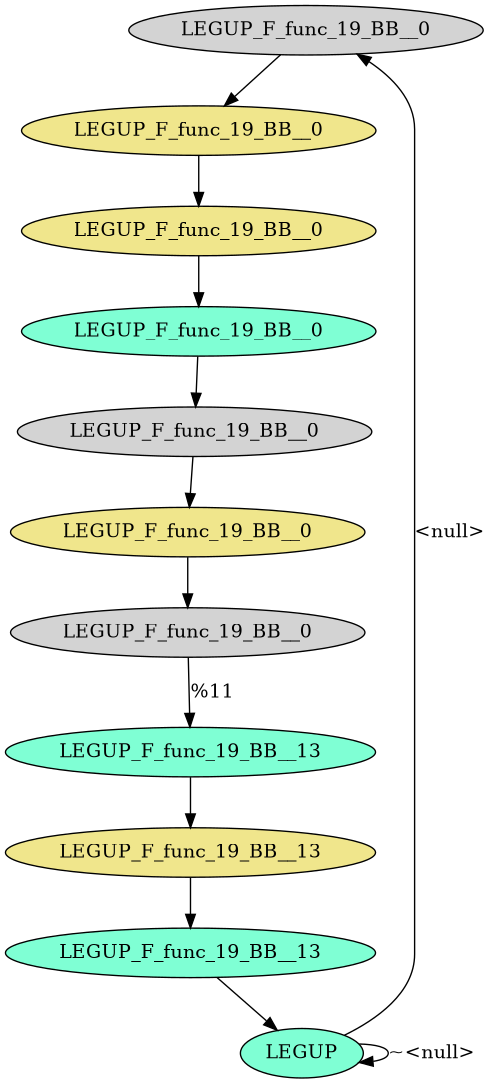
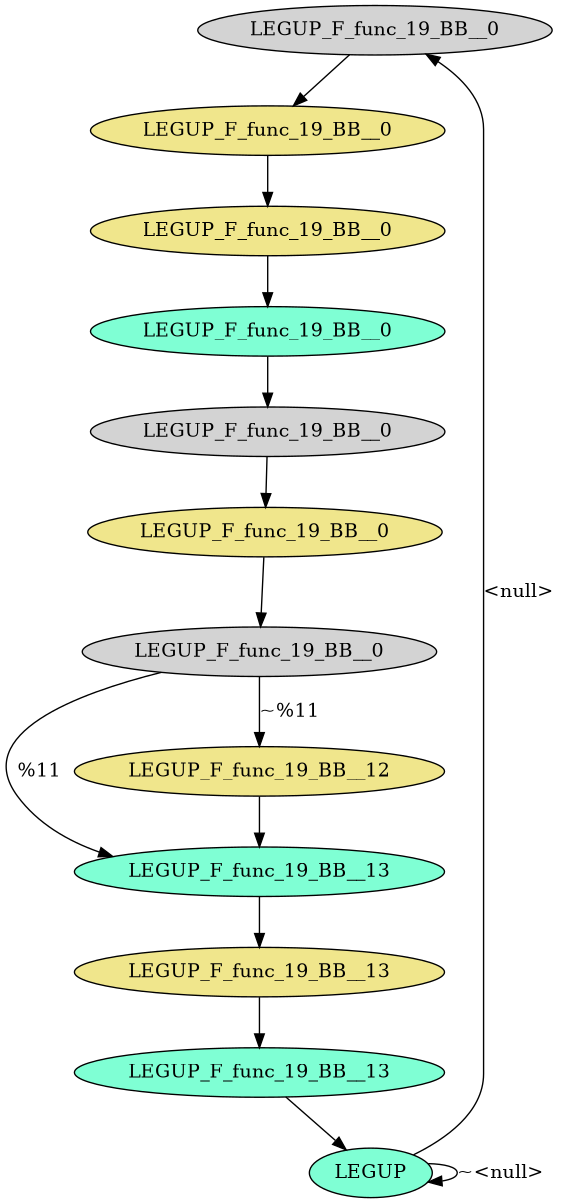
none -> (259, 771)
